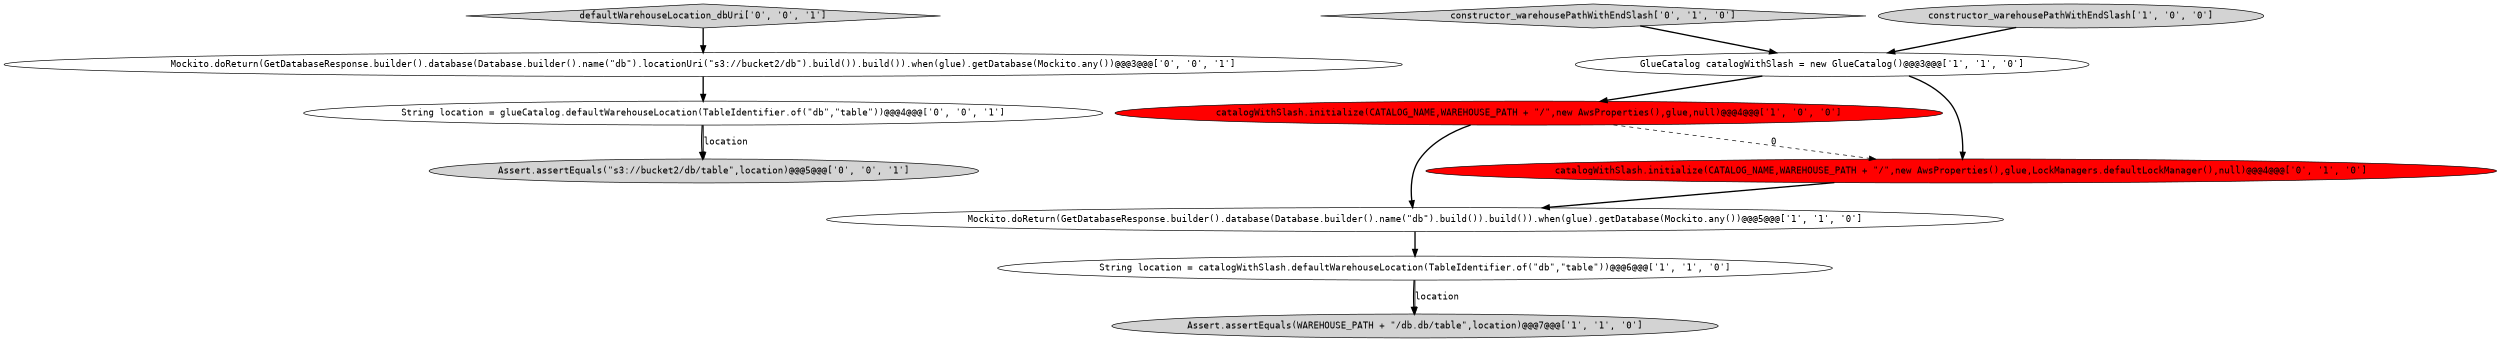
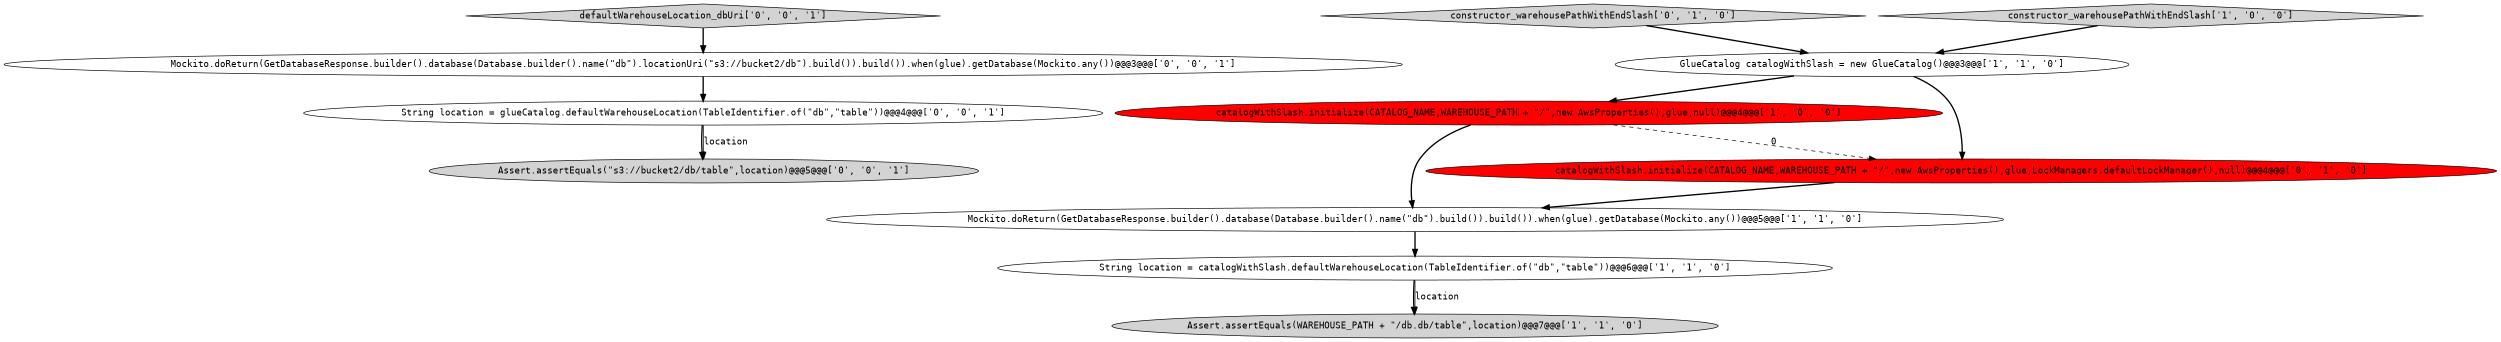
(2071, 16) -> (2151, 16)
